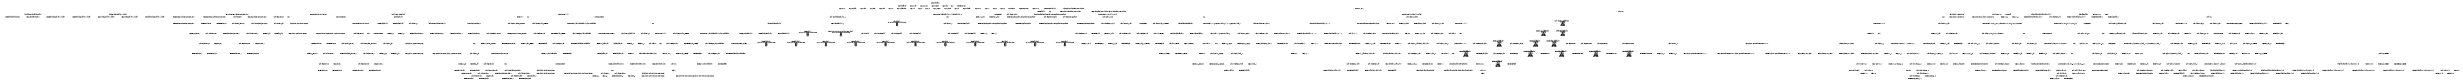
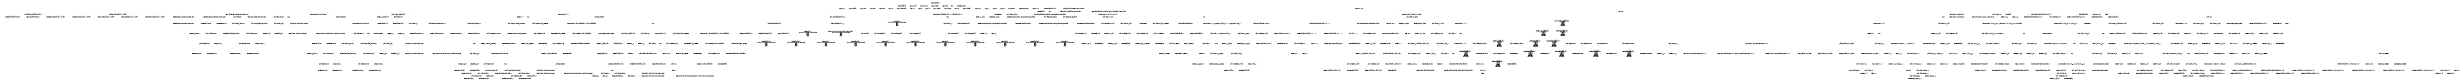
none -> (383, 17)
(317, 44) -> (317, 44)
